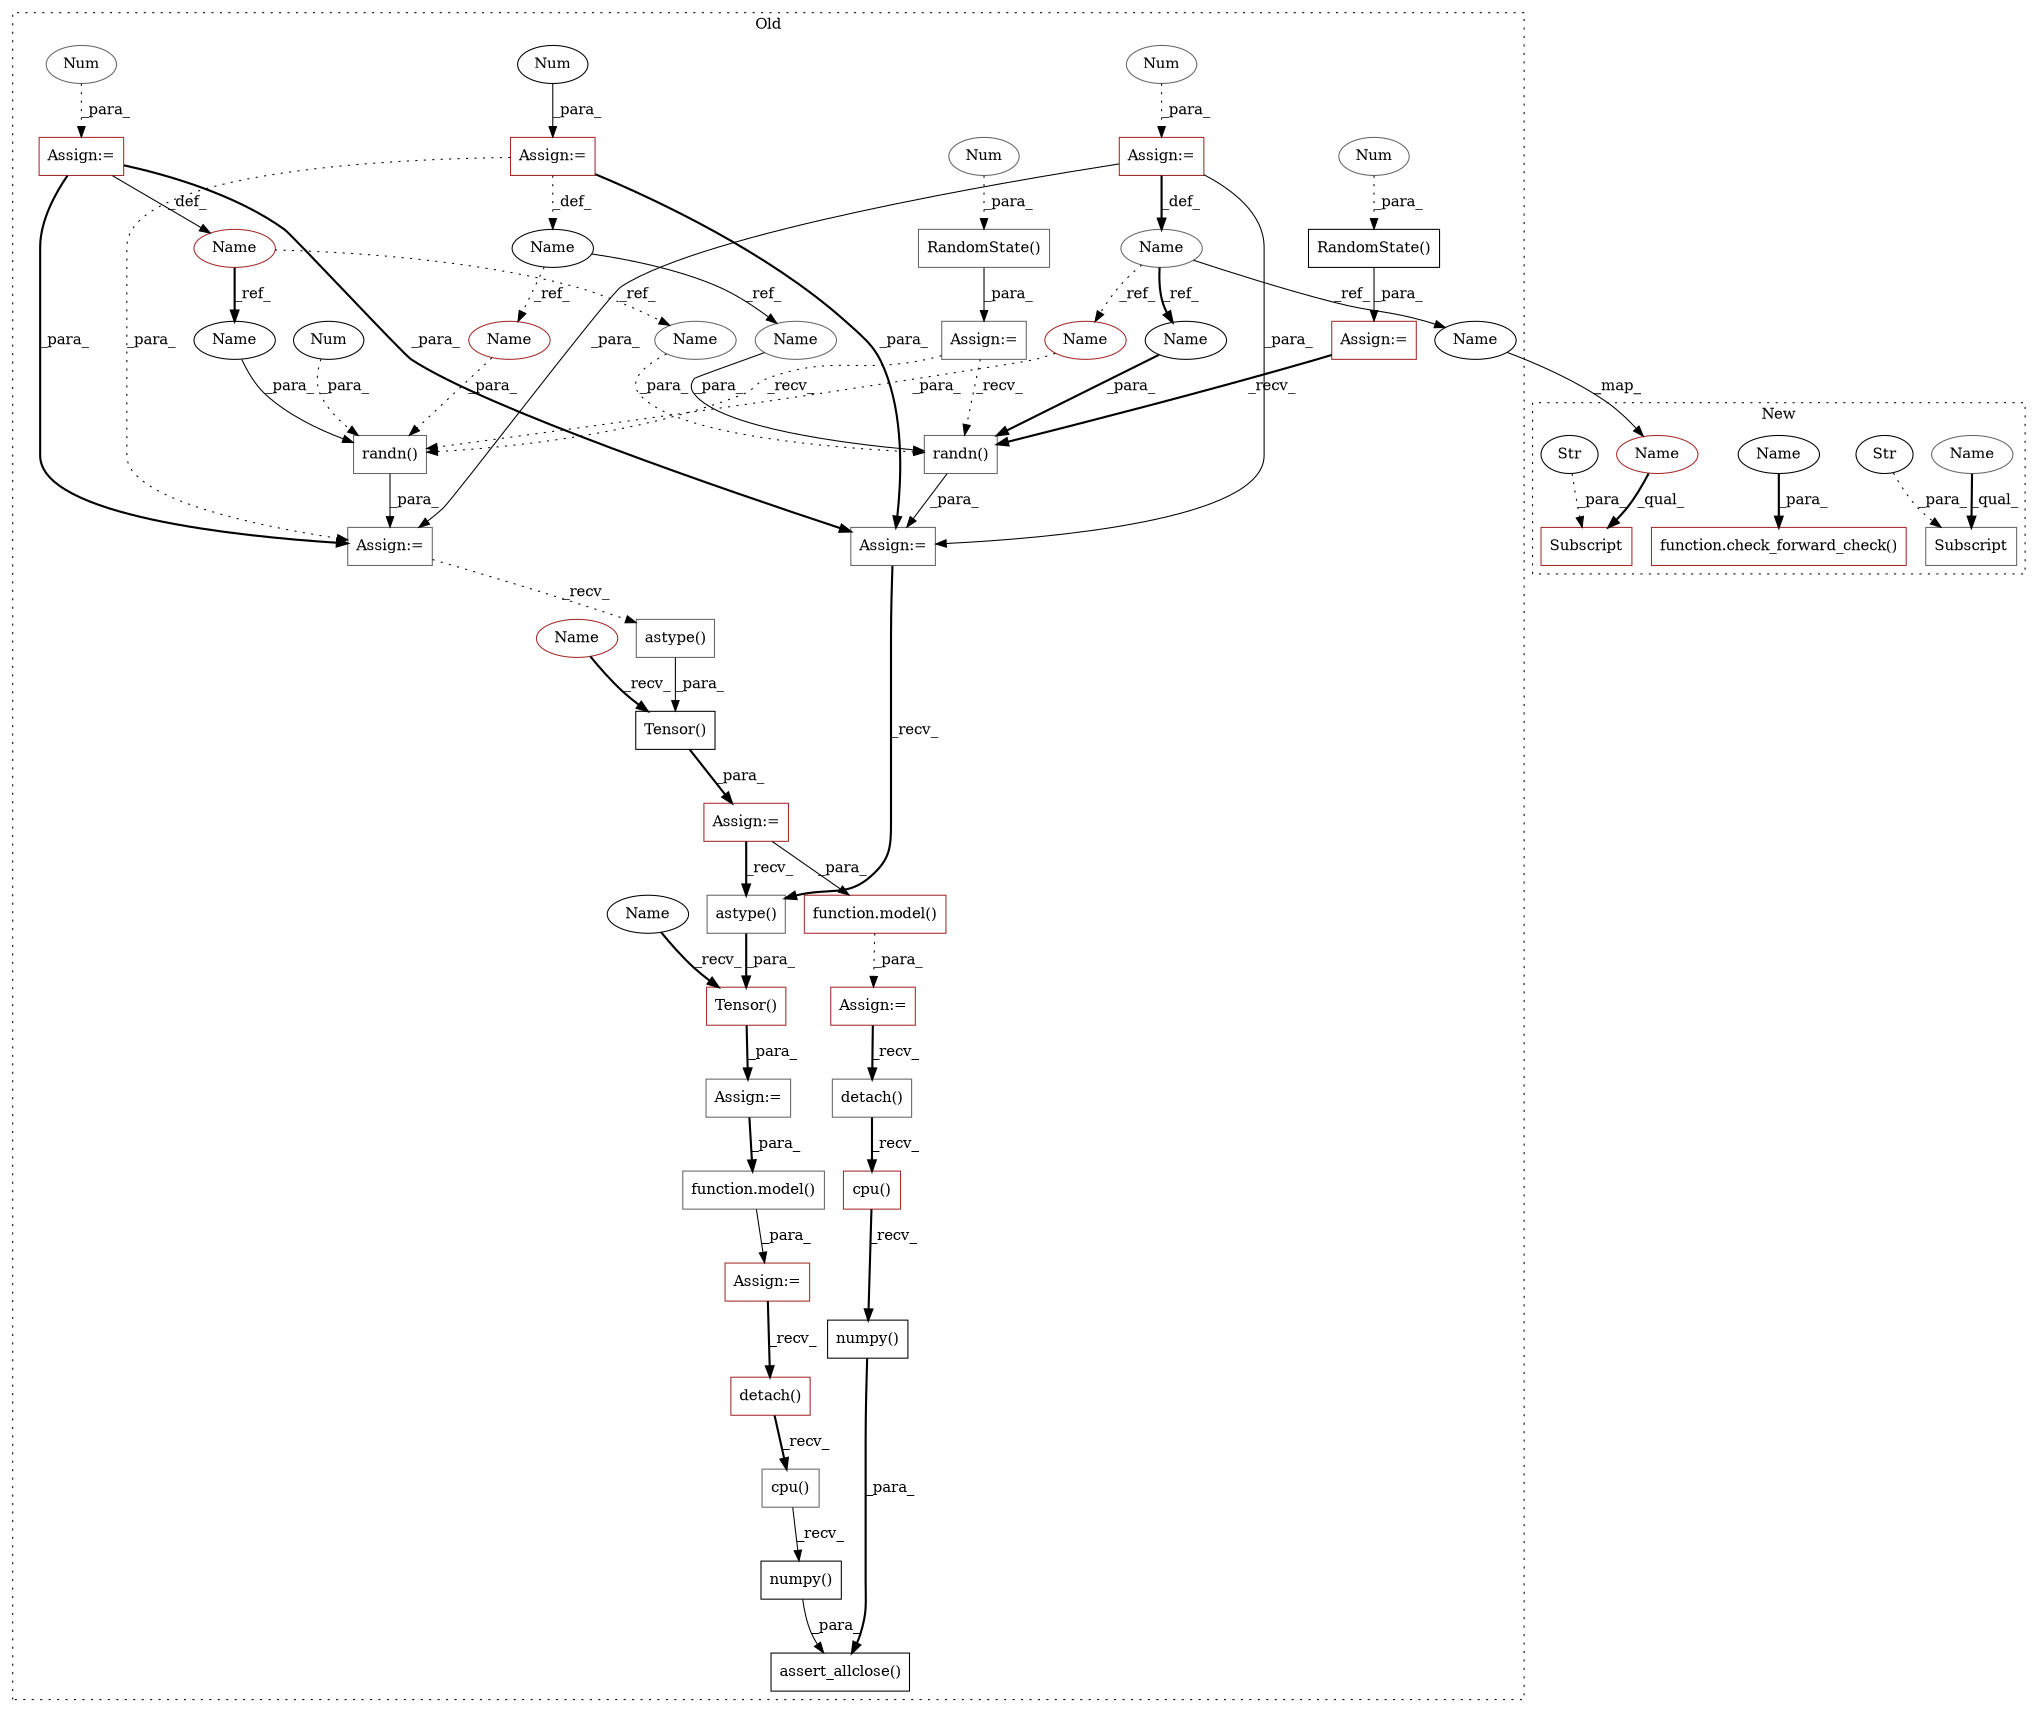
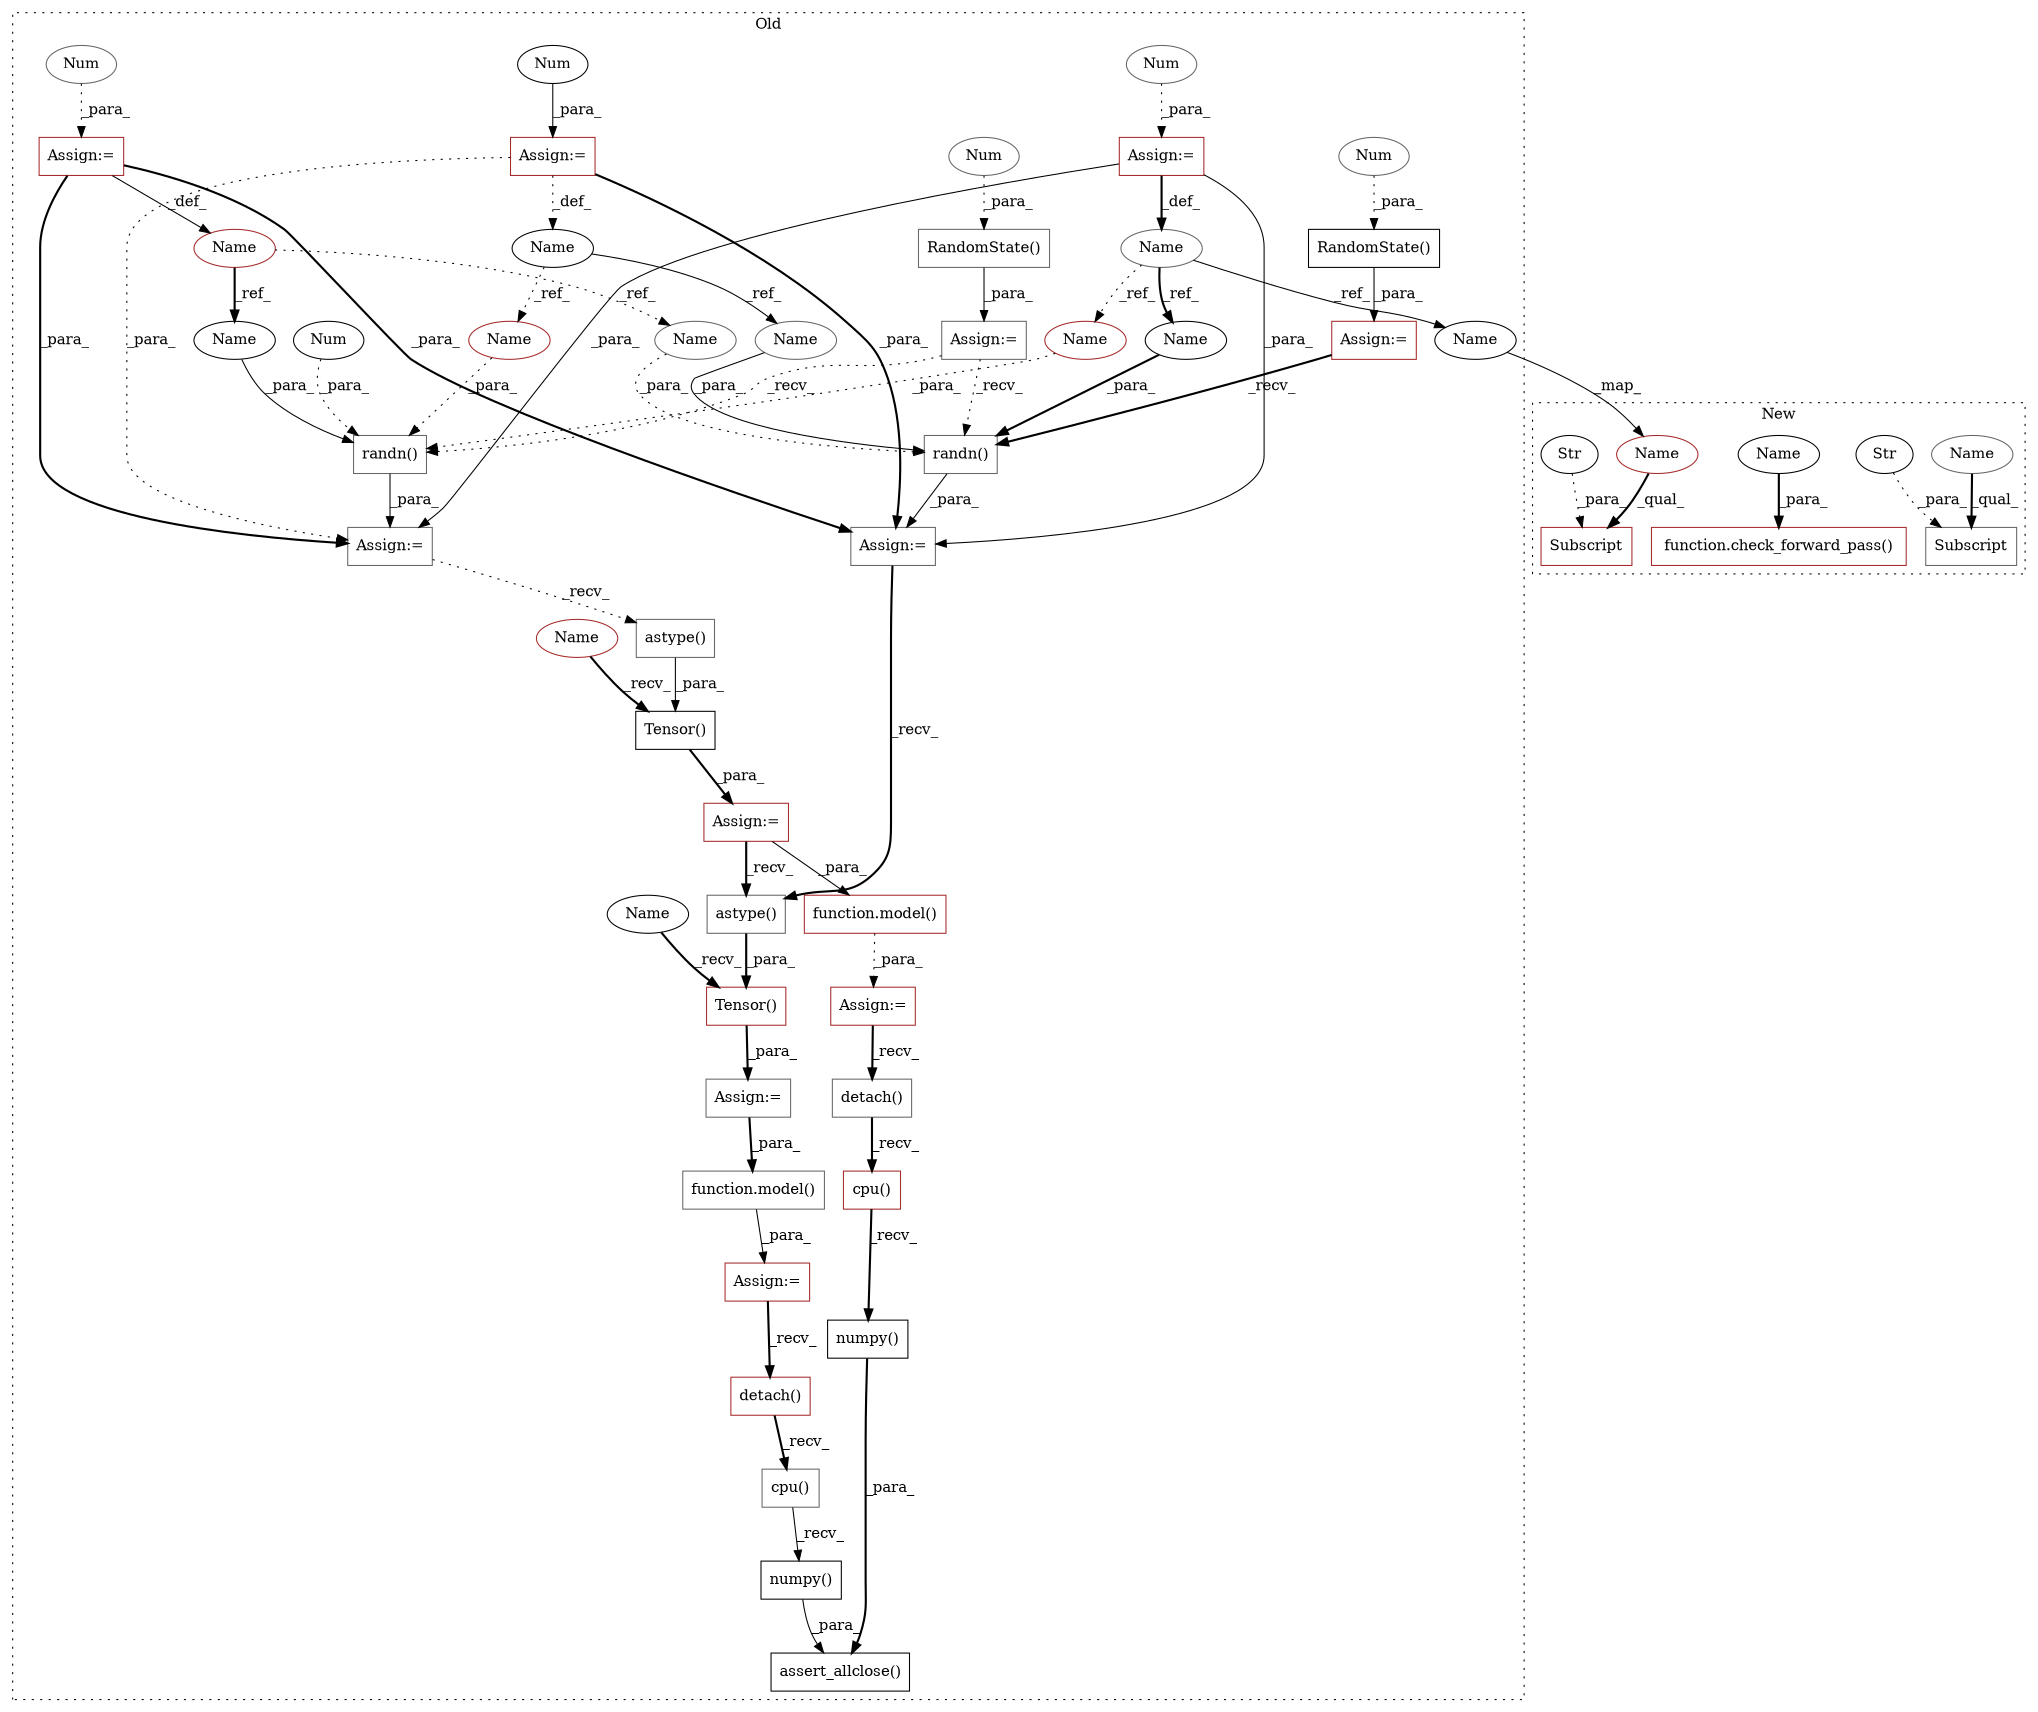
(1779, 546) -> (1779, 546)
